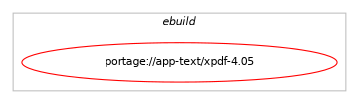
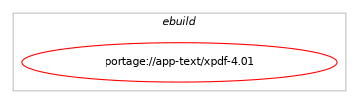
(179, 62) -> (179, 62)
